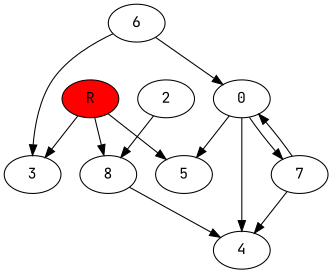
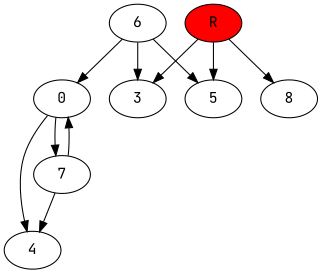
(166, 99) -> none
(216, 133) -> (171, 56)
(170, 210) -> none
